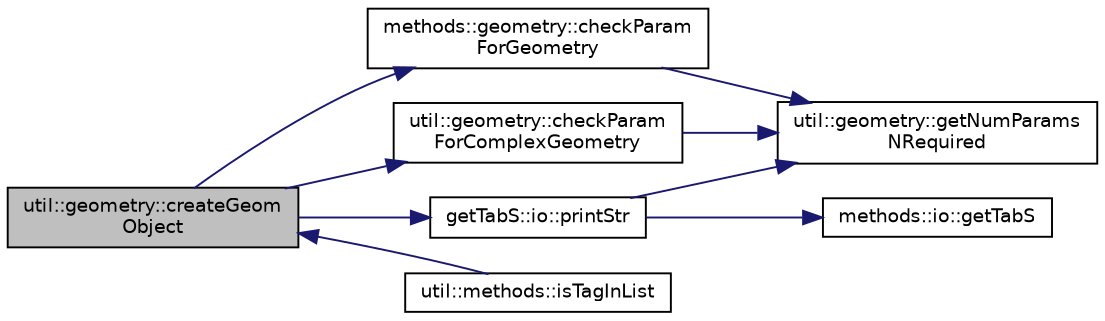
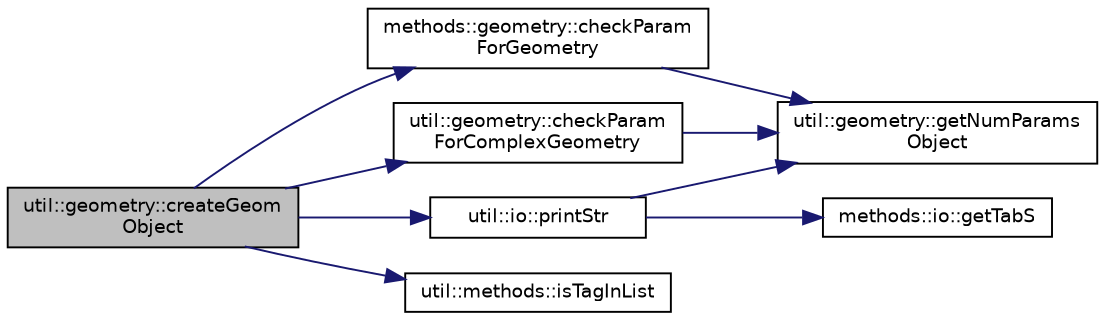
(937, 133) -> (937, 133)
(538, 218) -> (538, 218)
(403, 254) -> (315, 262)
